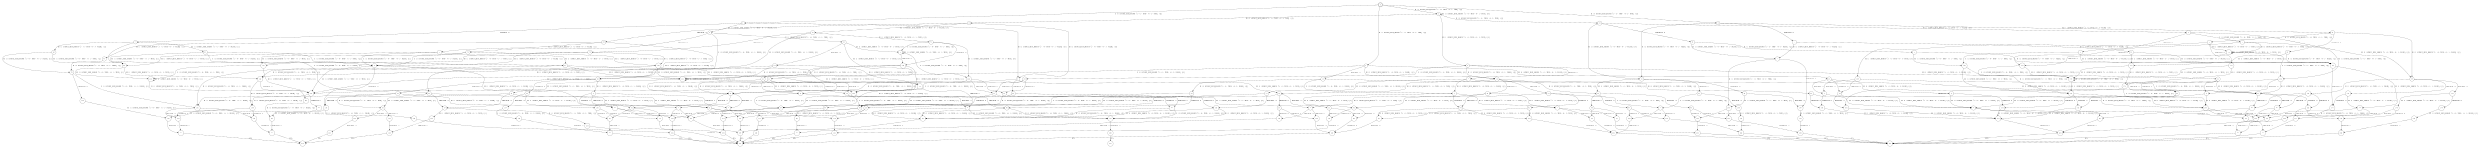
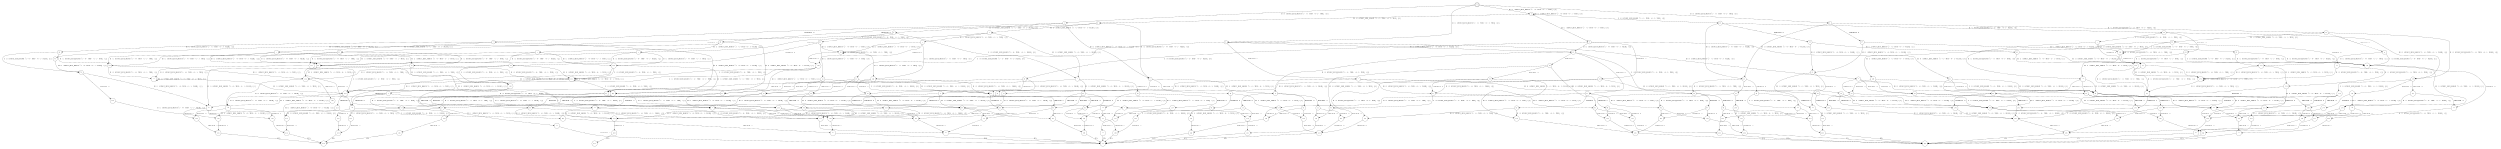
(1454, 102) -> (1449, 80)
